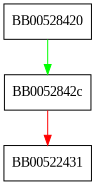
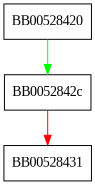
(48, 163) -> (48, 163)
